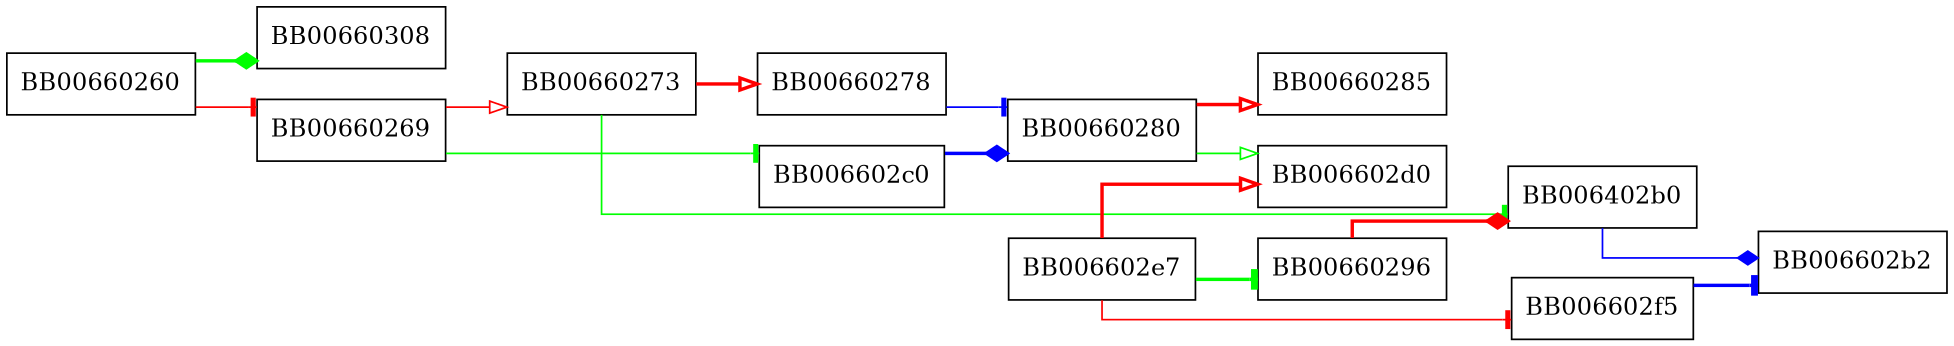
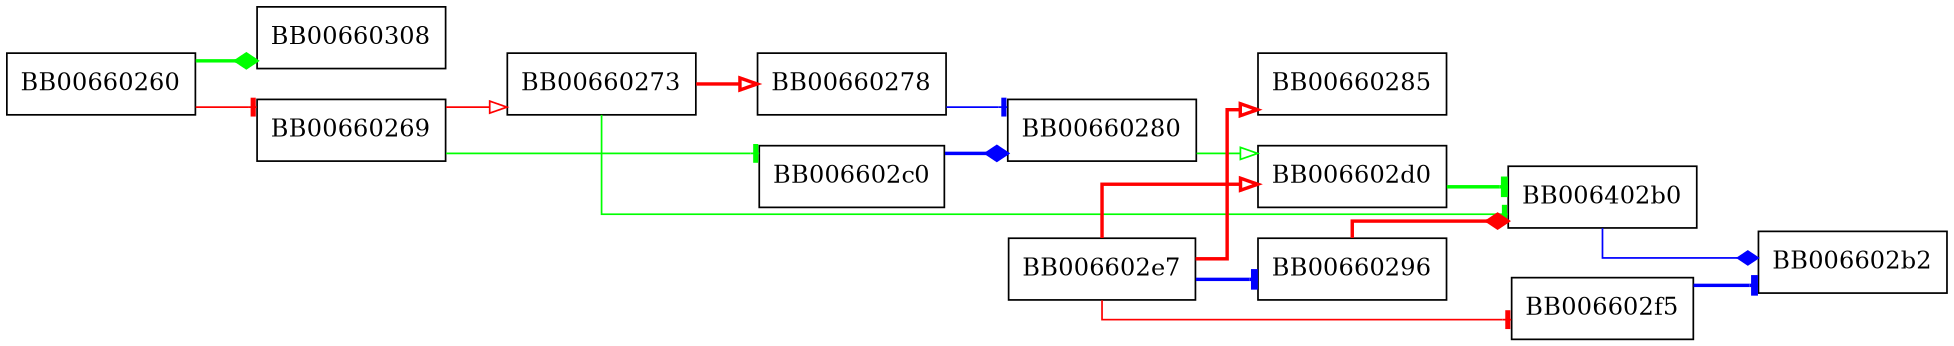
(1219, 105) -> (1227, 198)
none -> (1473, 187)
(1223, 279) -> (1223, 279)
